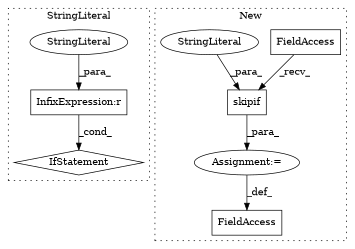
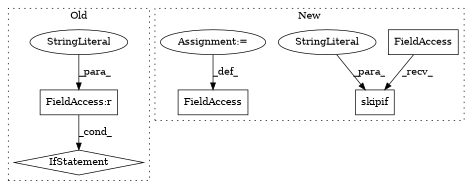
(79, 16) -> (79, 16)
(79, 102) -> (79, 102)
(247, 129) -> none
